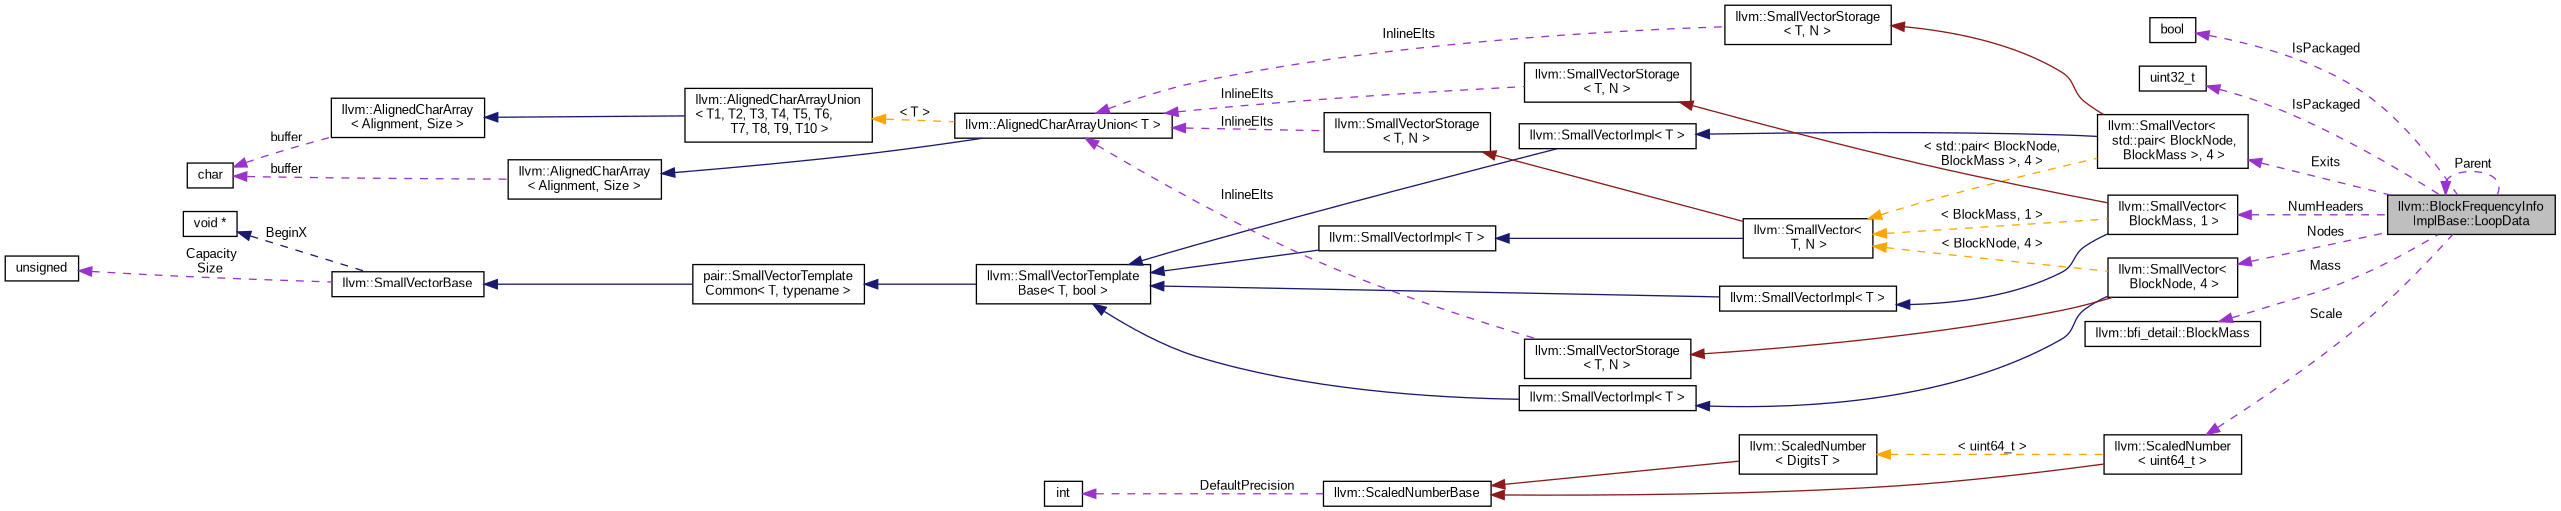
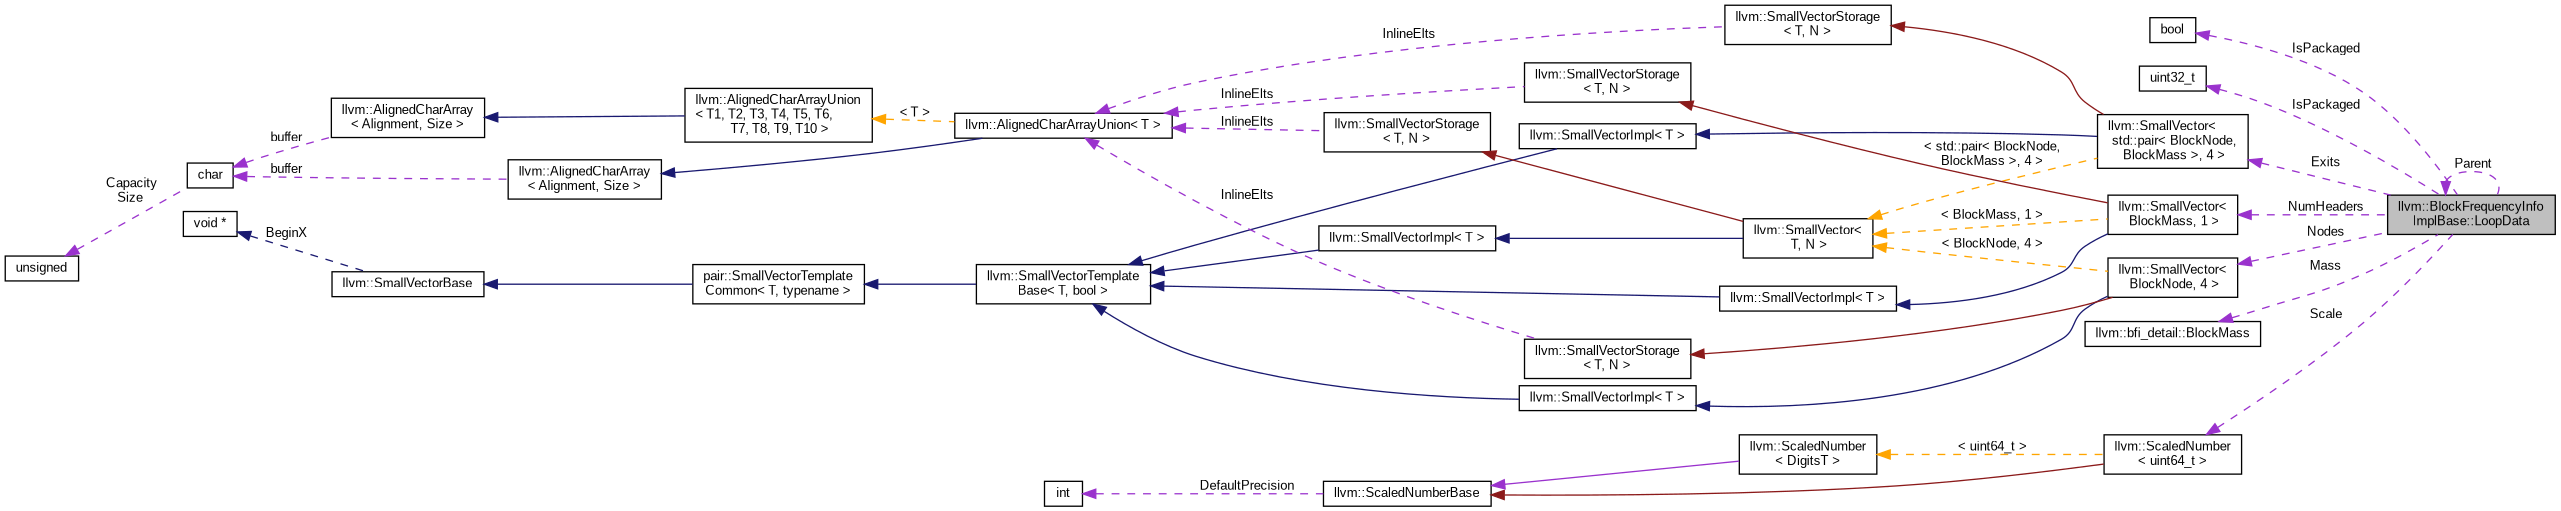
(212, 278) -> (132, 219)
(1622, 473) -> (1622, 473)
